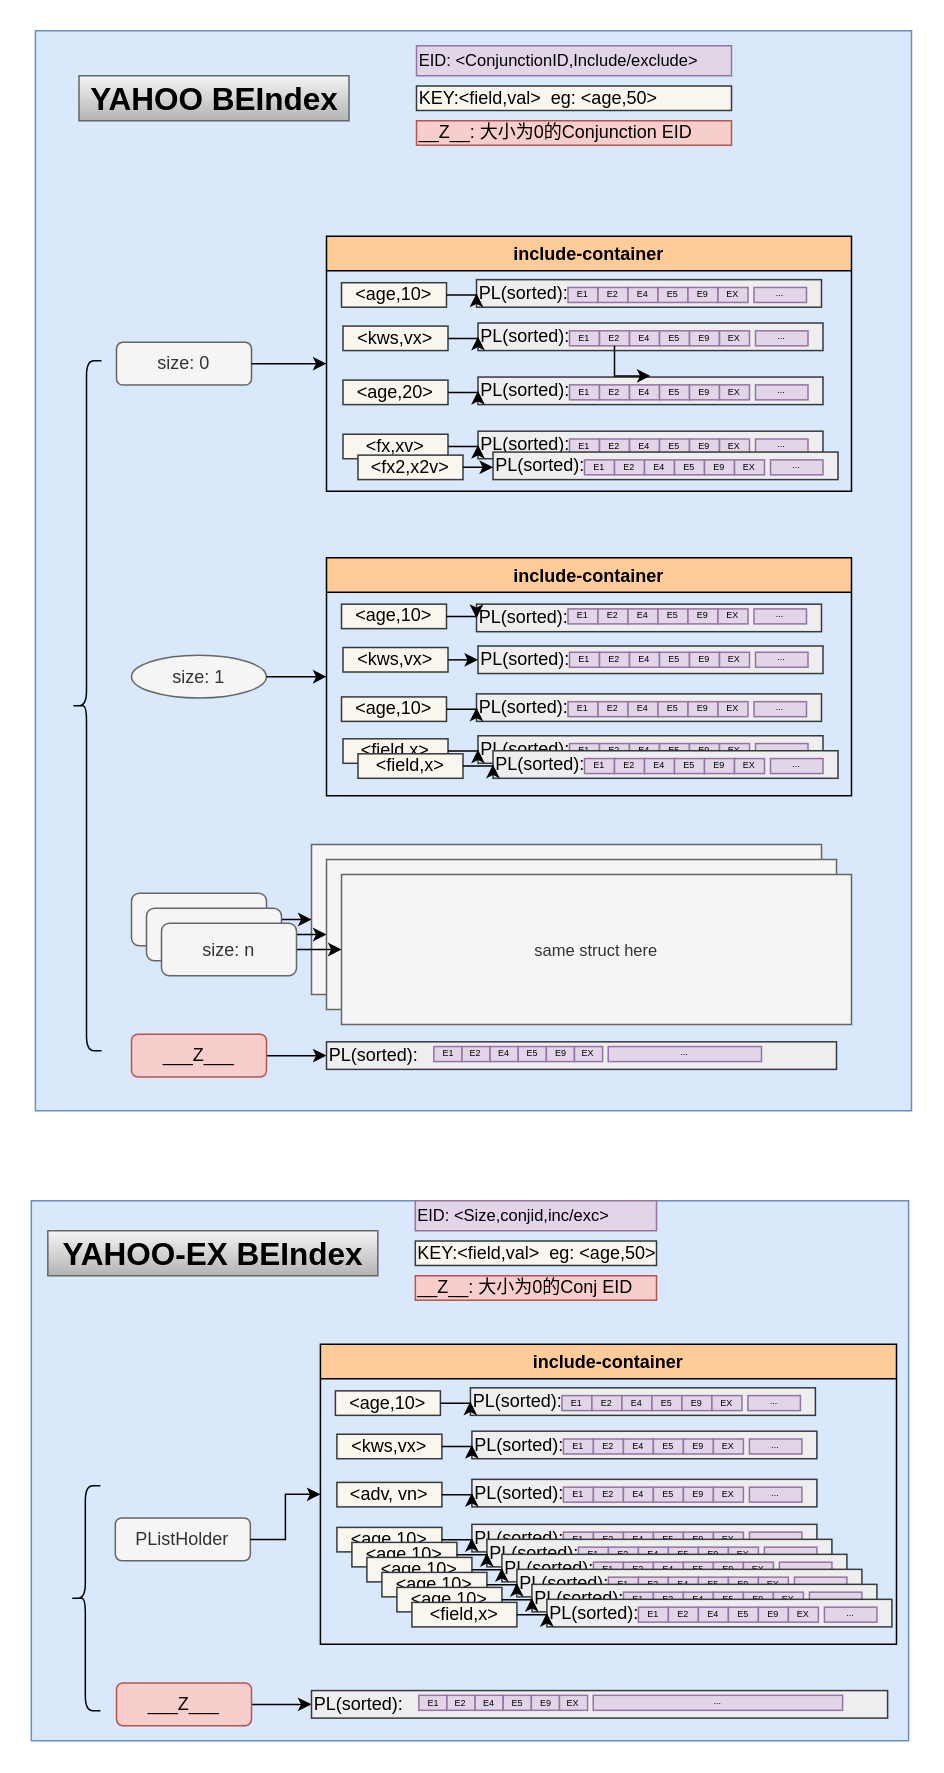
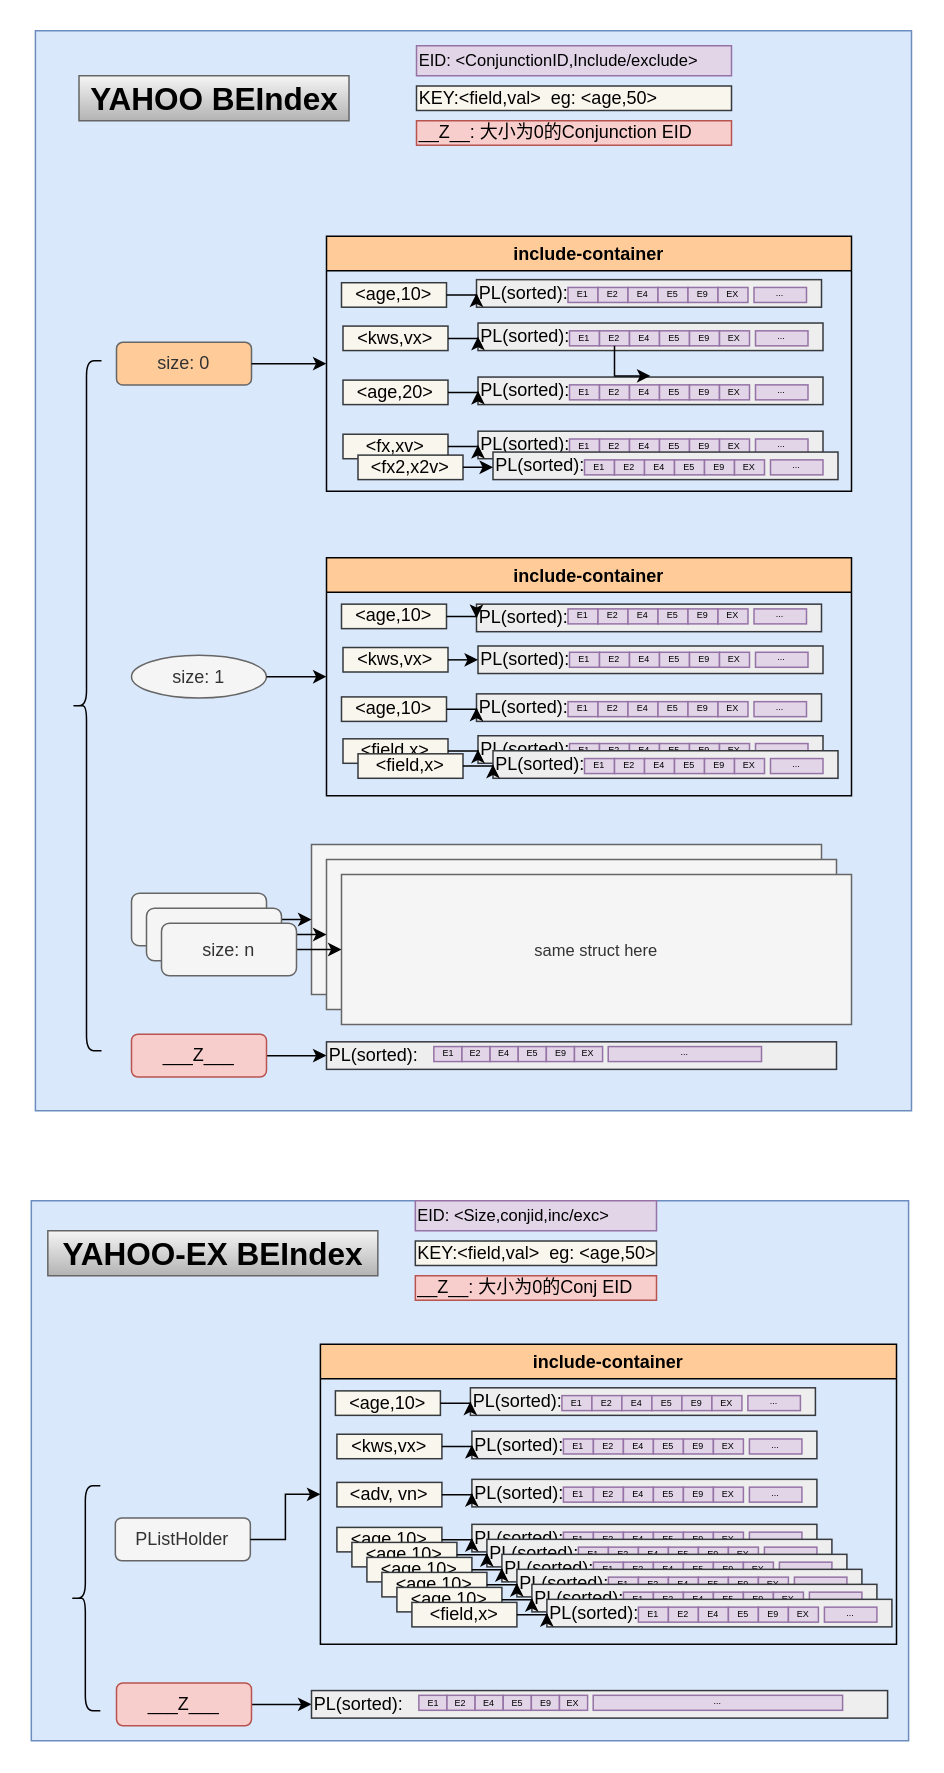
(184, 364) -> (184, 364)
